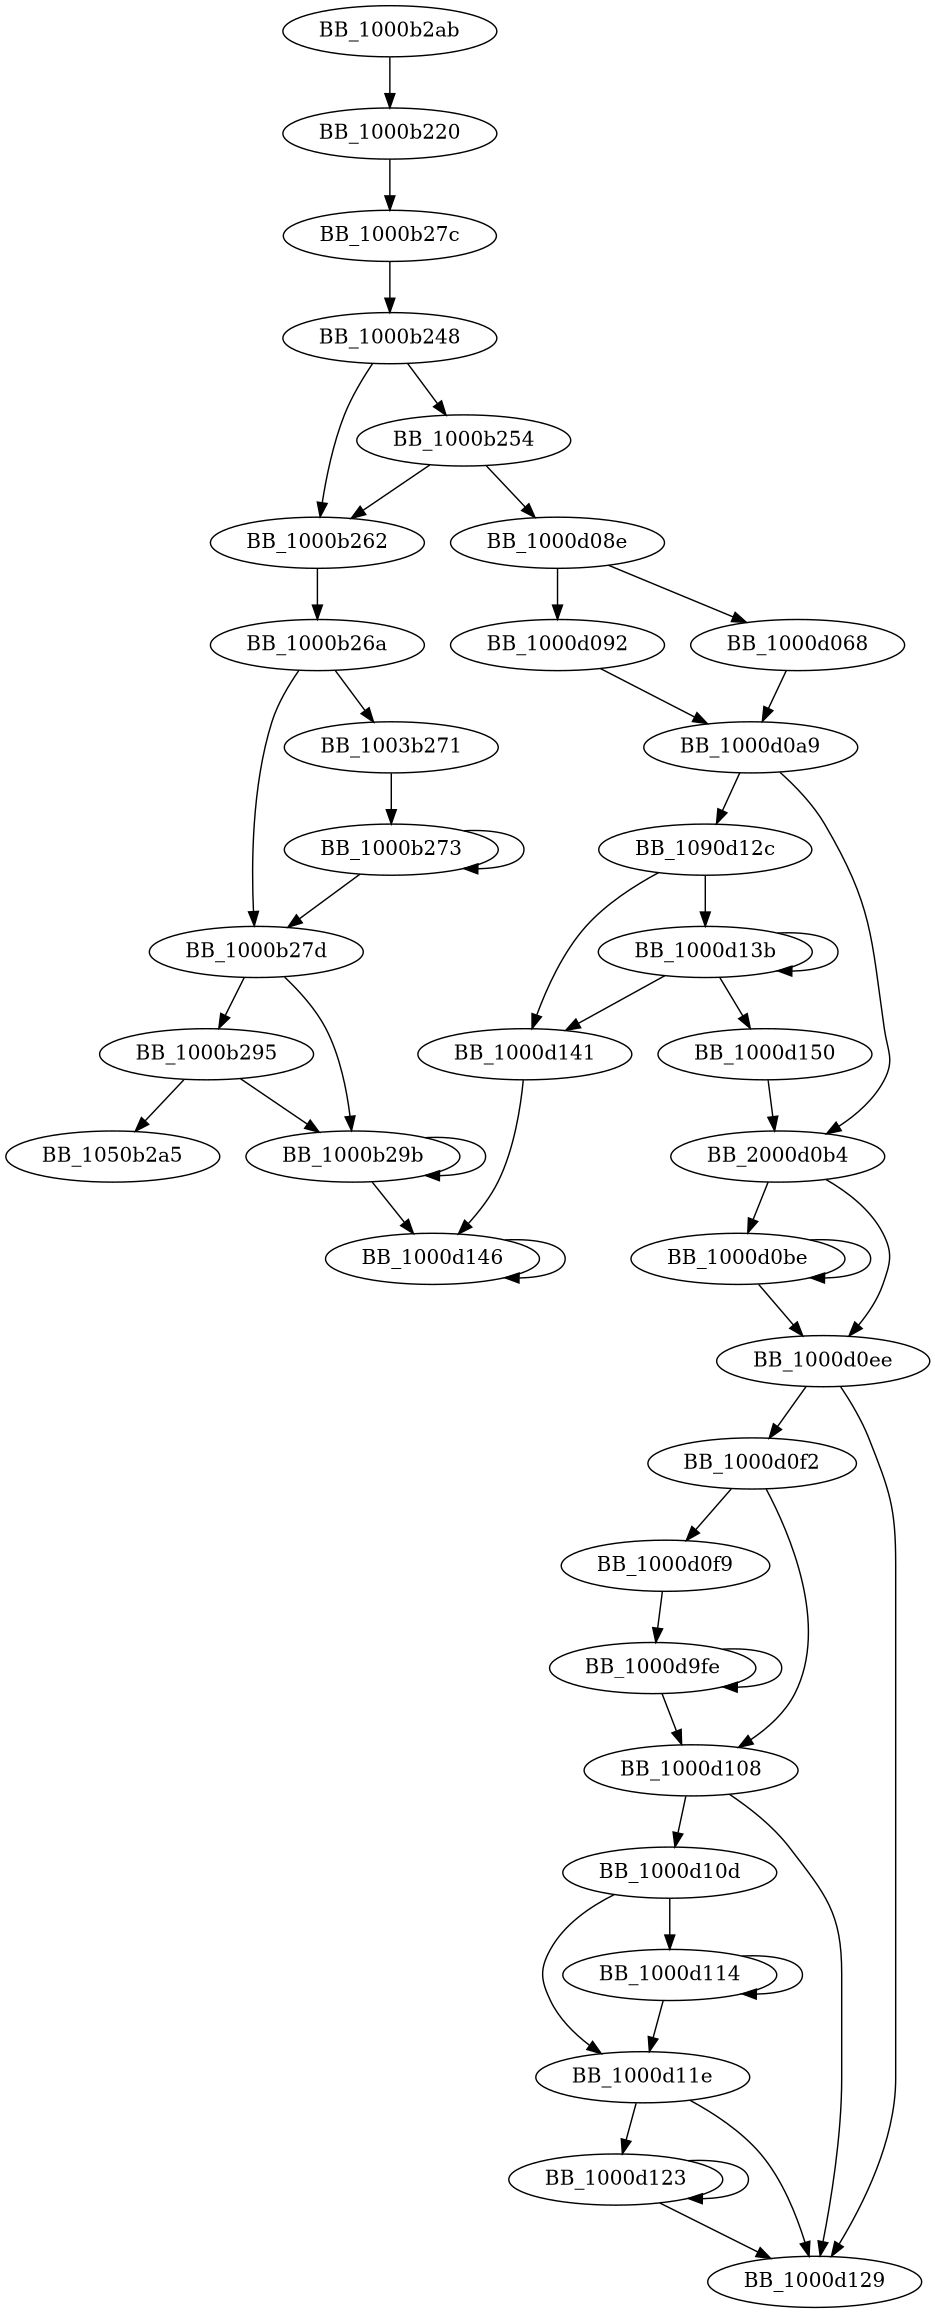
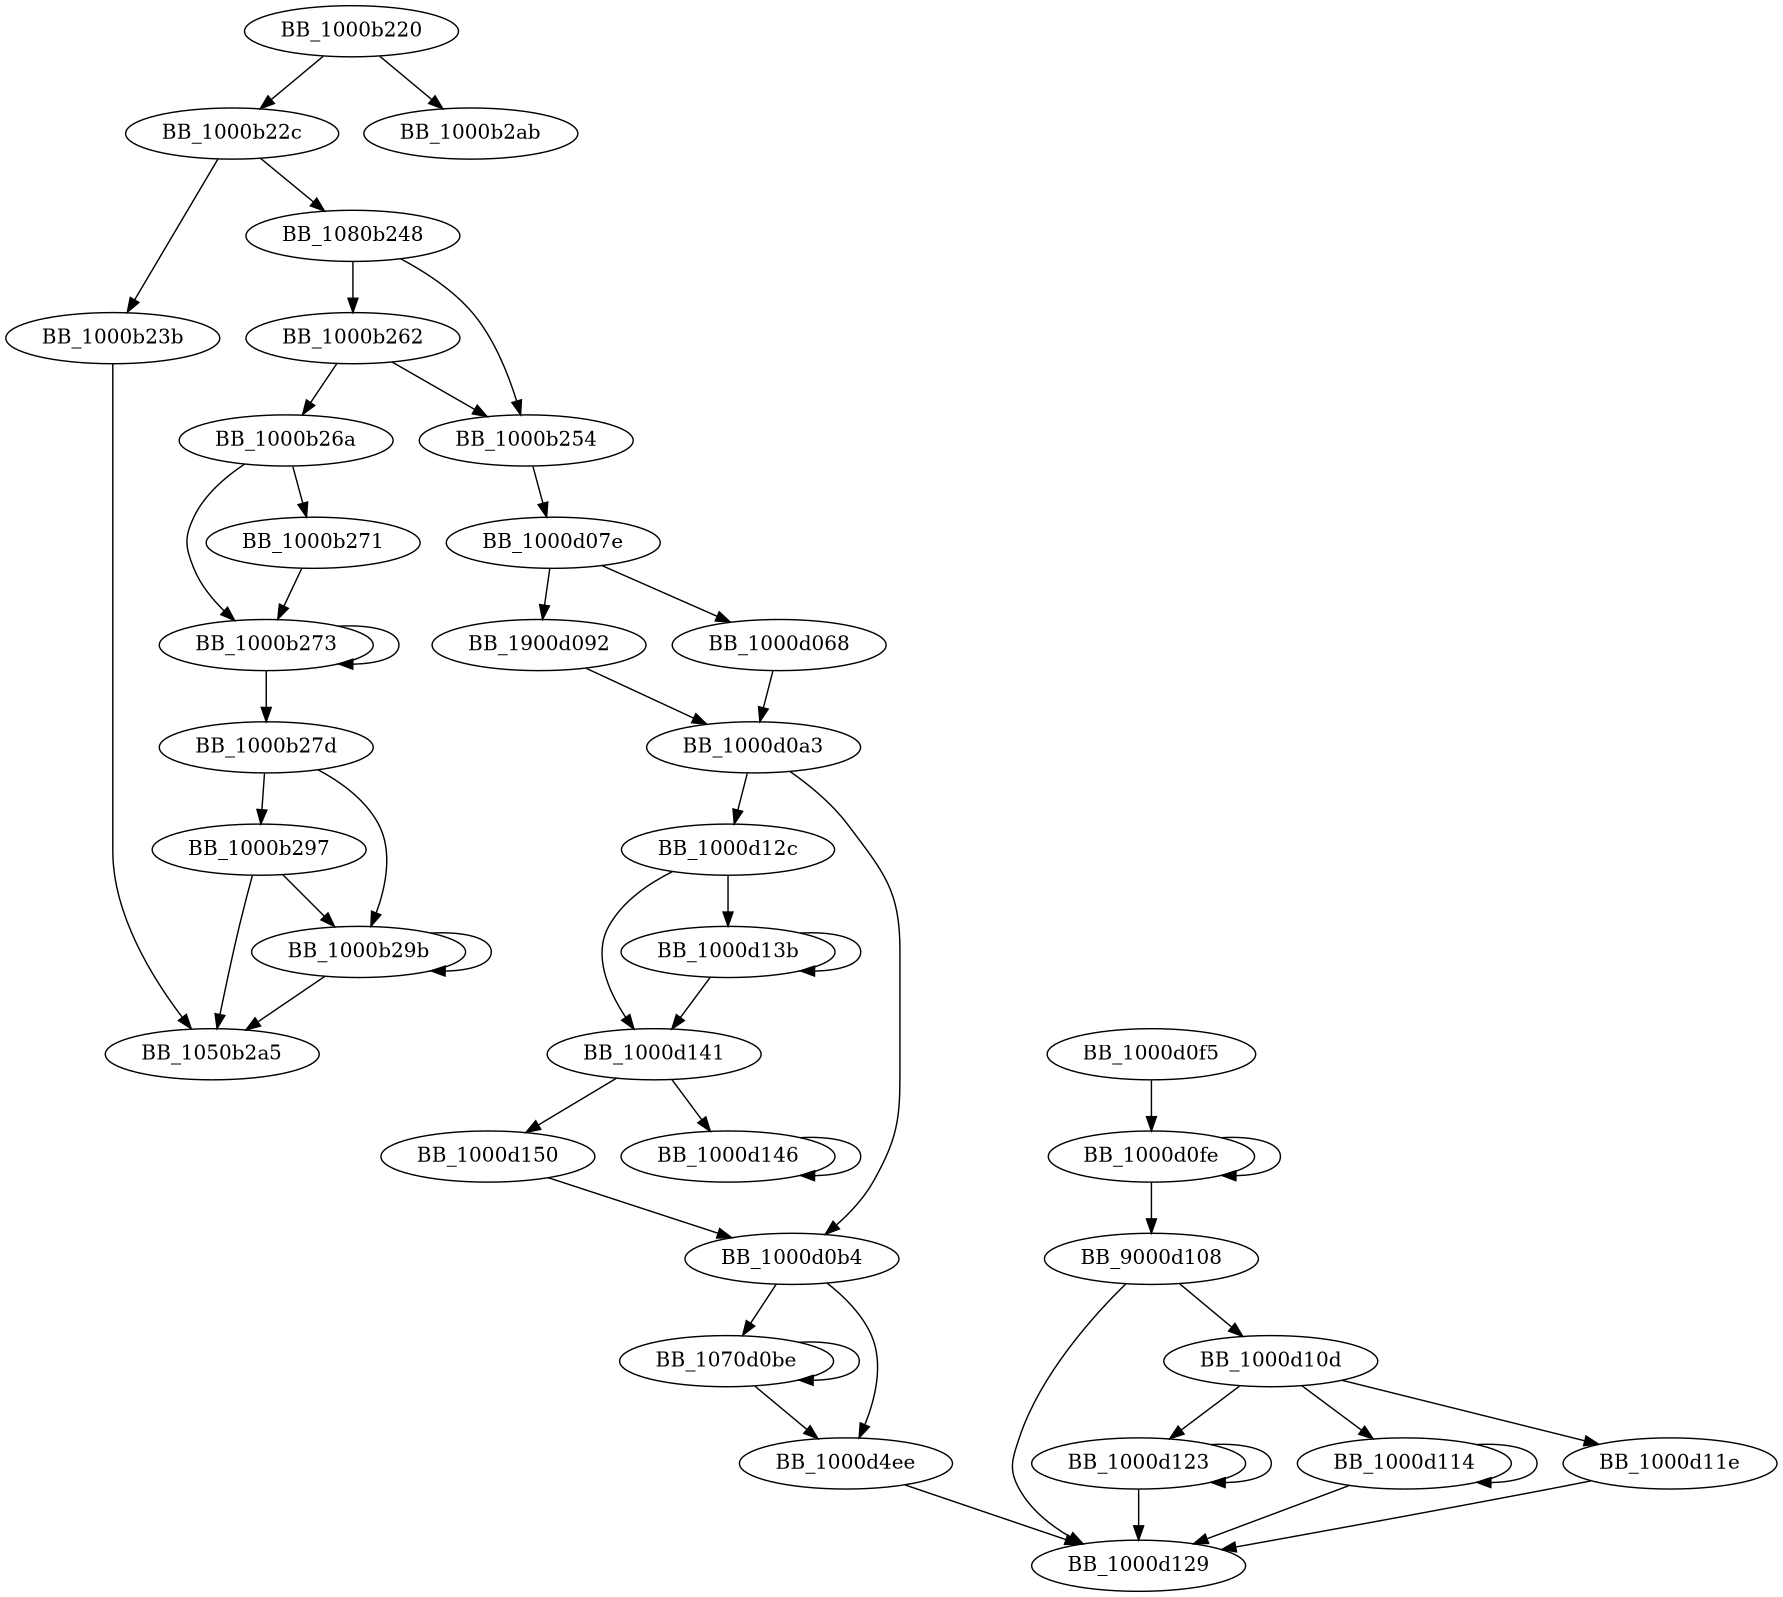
(390, 75) -> (406, 78)
(390, 236) -> (232, 134)
none -> (113, 338)
(390, 338) -> (353, 236)
(397, 488) -> (433, 386)
(558, 543) -> (553, 543)
(558, 645) -> (539, 645)
(391, 747) -> (313, 543)
(751, 747) -> (754, 747)
(258, 787) -> (188, 532)
(705, 850) -> (728, 850)
(731, 997) -> (578, 1102)
(207, 1054) -> (259, 850)
(778, 1157) -> (792, 1259)
(388, 1202) -> (291, 999)
(738, 1259) -> (727, 1361)
(823, 1361) -> (846, 1463)
(752, 1463) -> none
(666, 1566) -> (1151, 1054)
(653, 1668) -> (1151, 1157)
(691, 1770) -> (1151, 1259)
(658, 2019) -> (1278, 1512)
(631, 2122) -> (1210, 1408)
